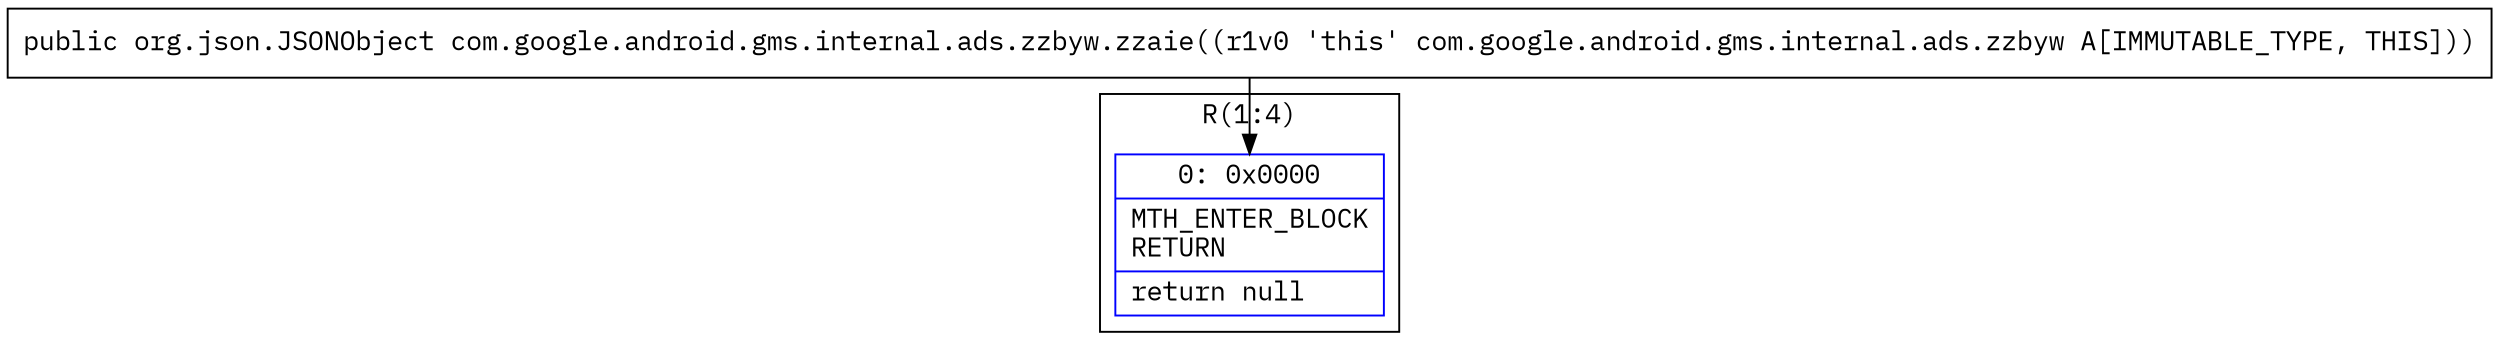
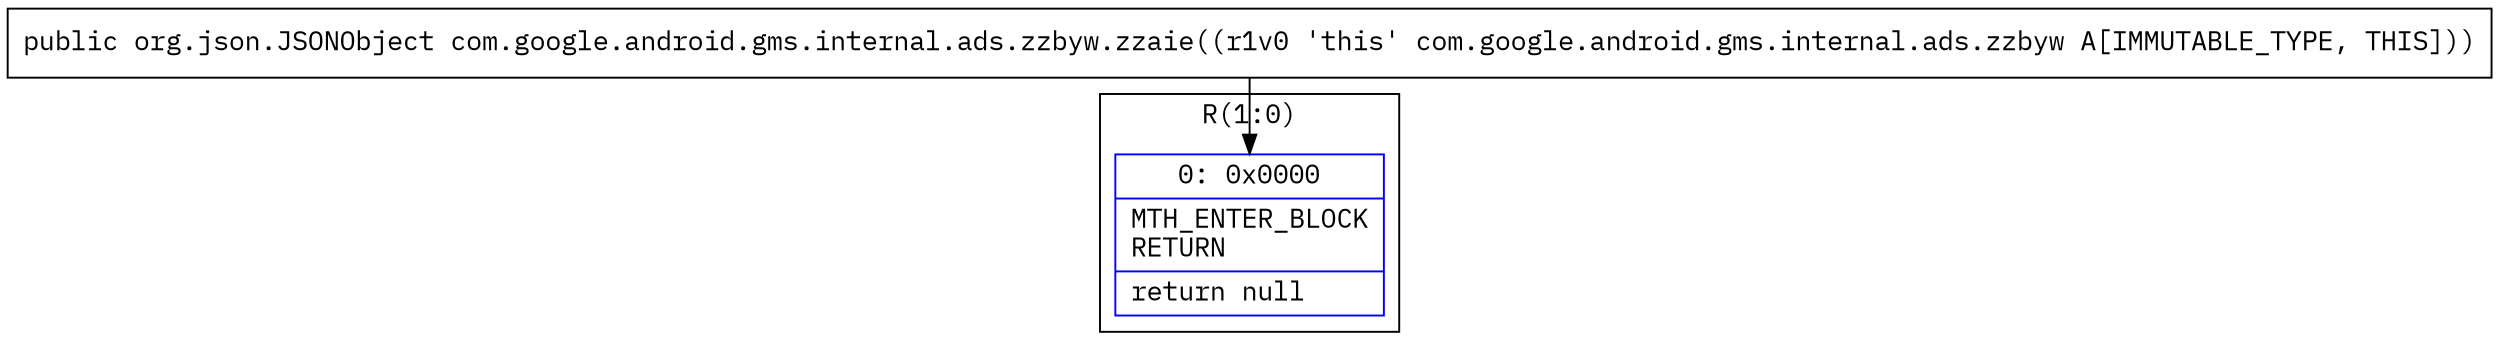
(1250, 116) -> (1250, 116)
